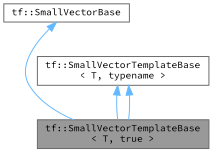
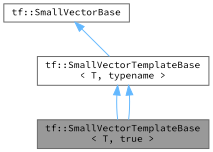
(28, 82) -> (96, 43)
